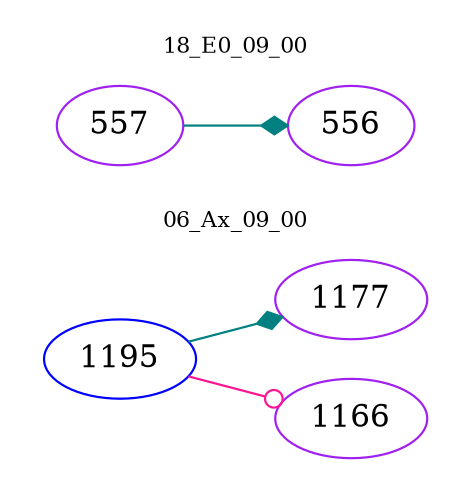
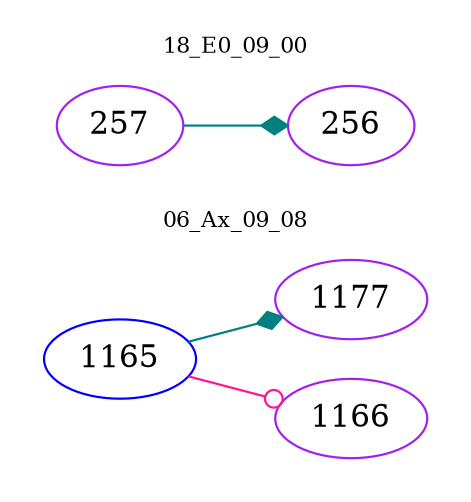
(120, 126) -> (120, 126)
(351, 126) -> (351, 126)
(236, 221) -> (236, 221)
(120, 359) -> (120, 359)
